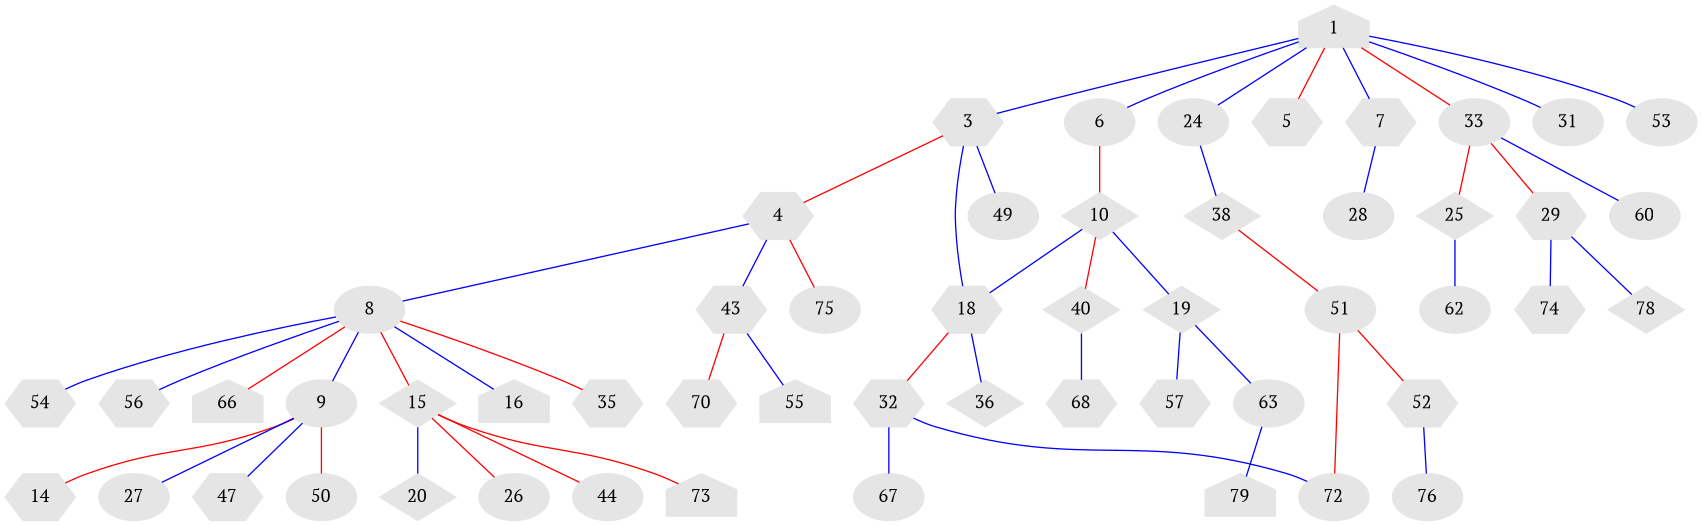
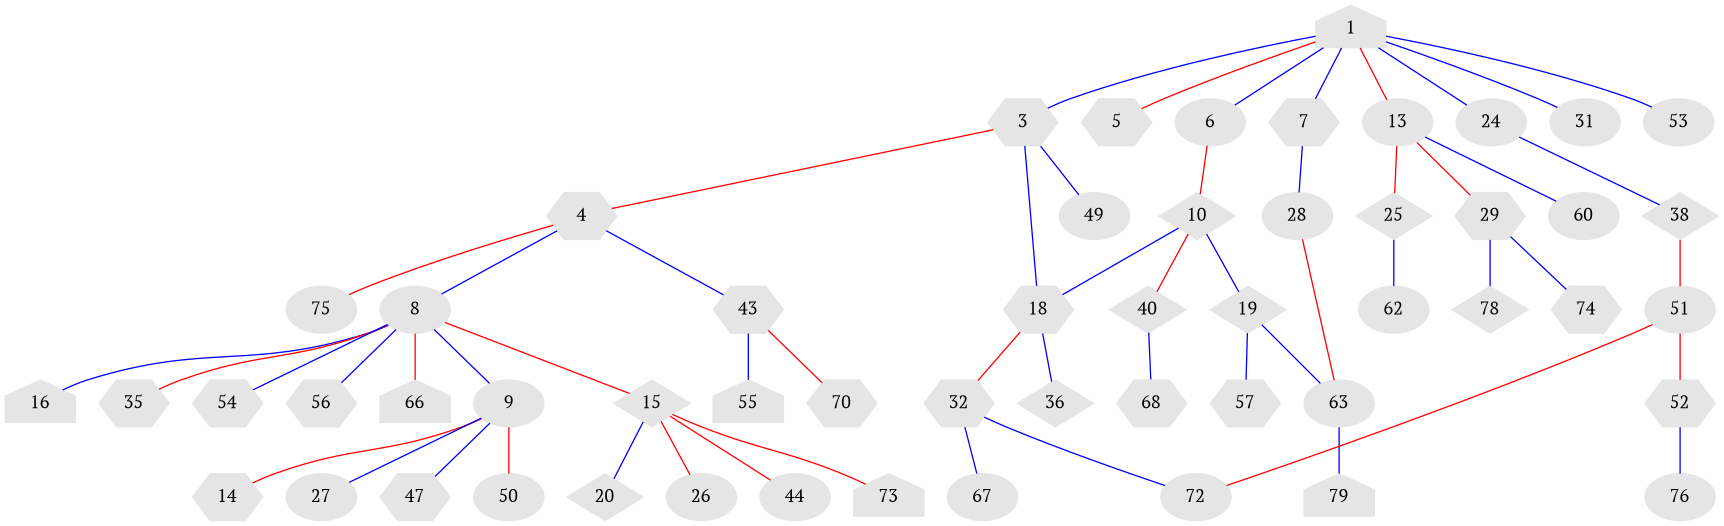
(1474, 122) -> (1398, 122)
none -> (1318, 310)
